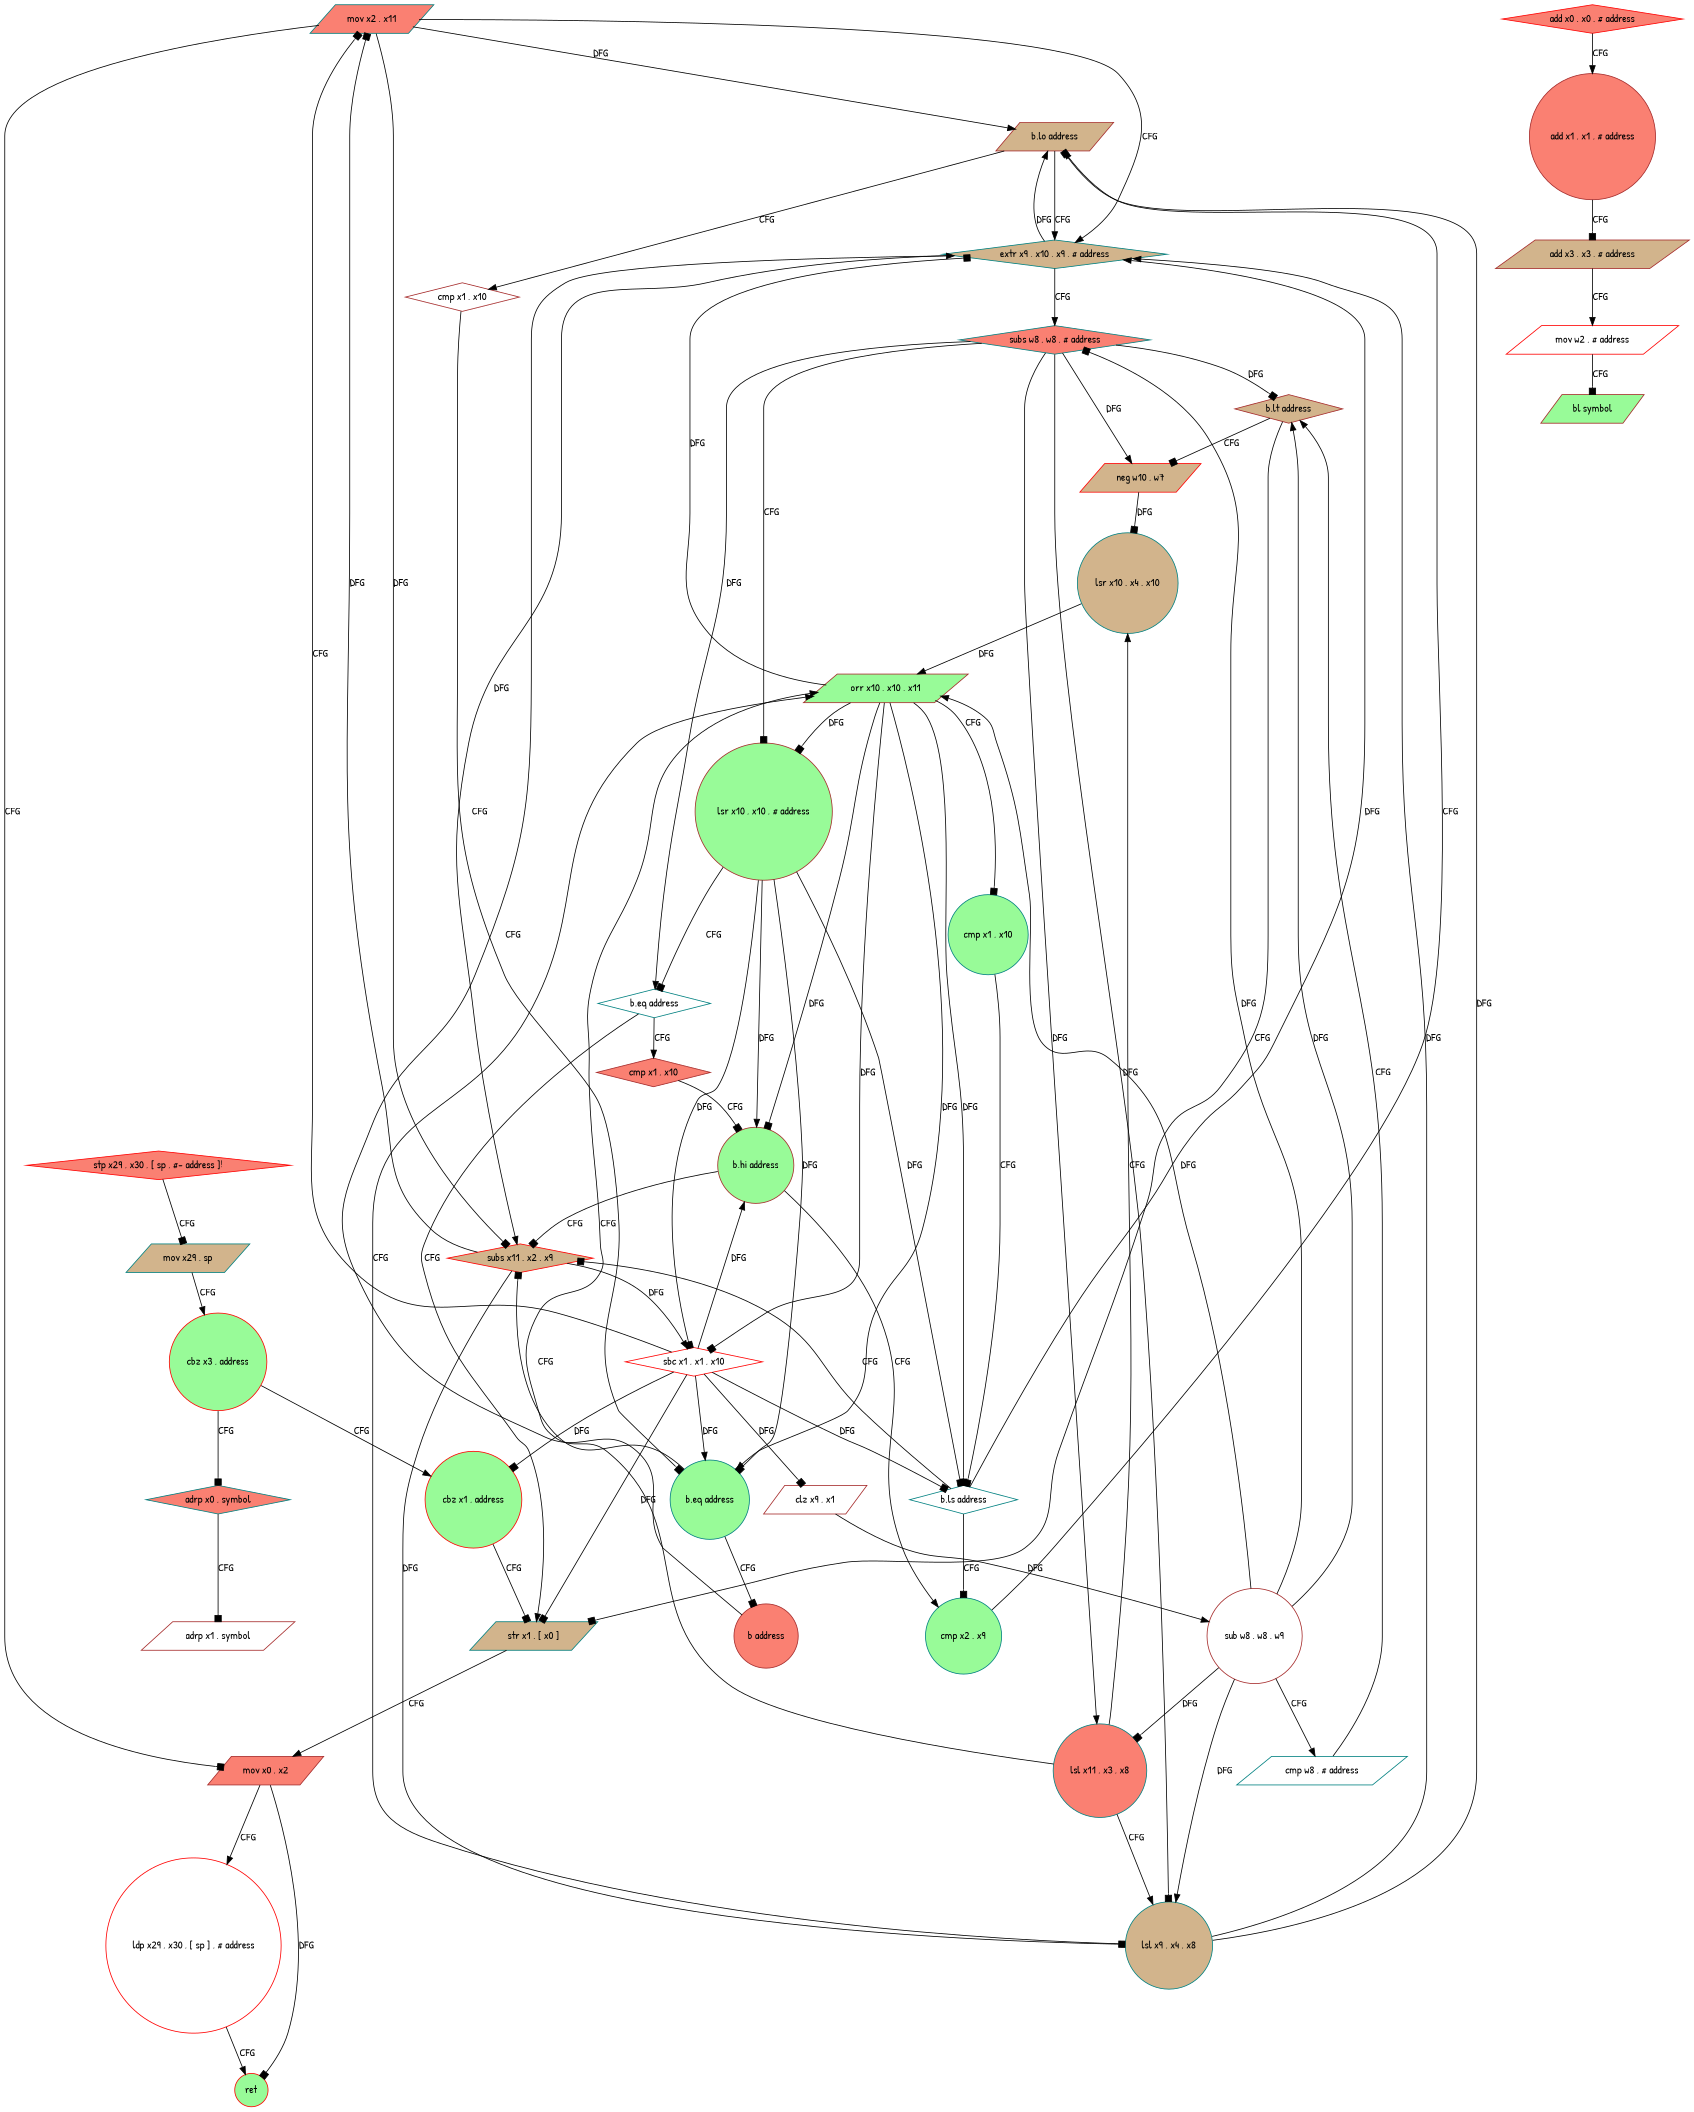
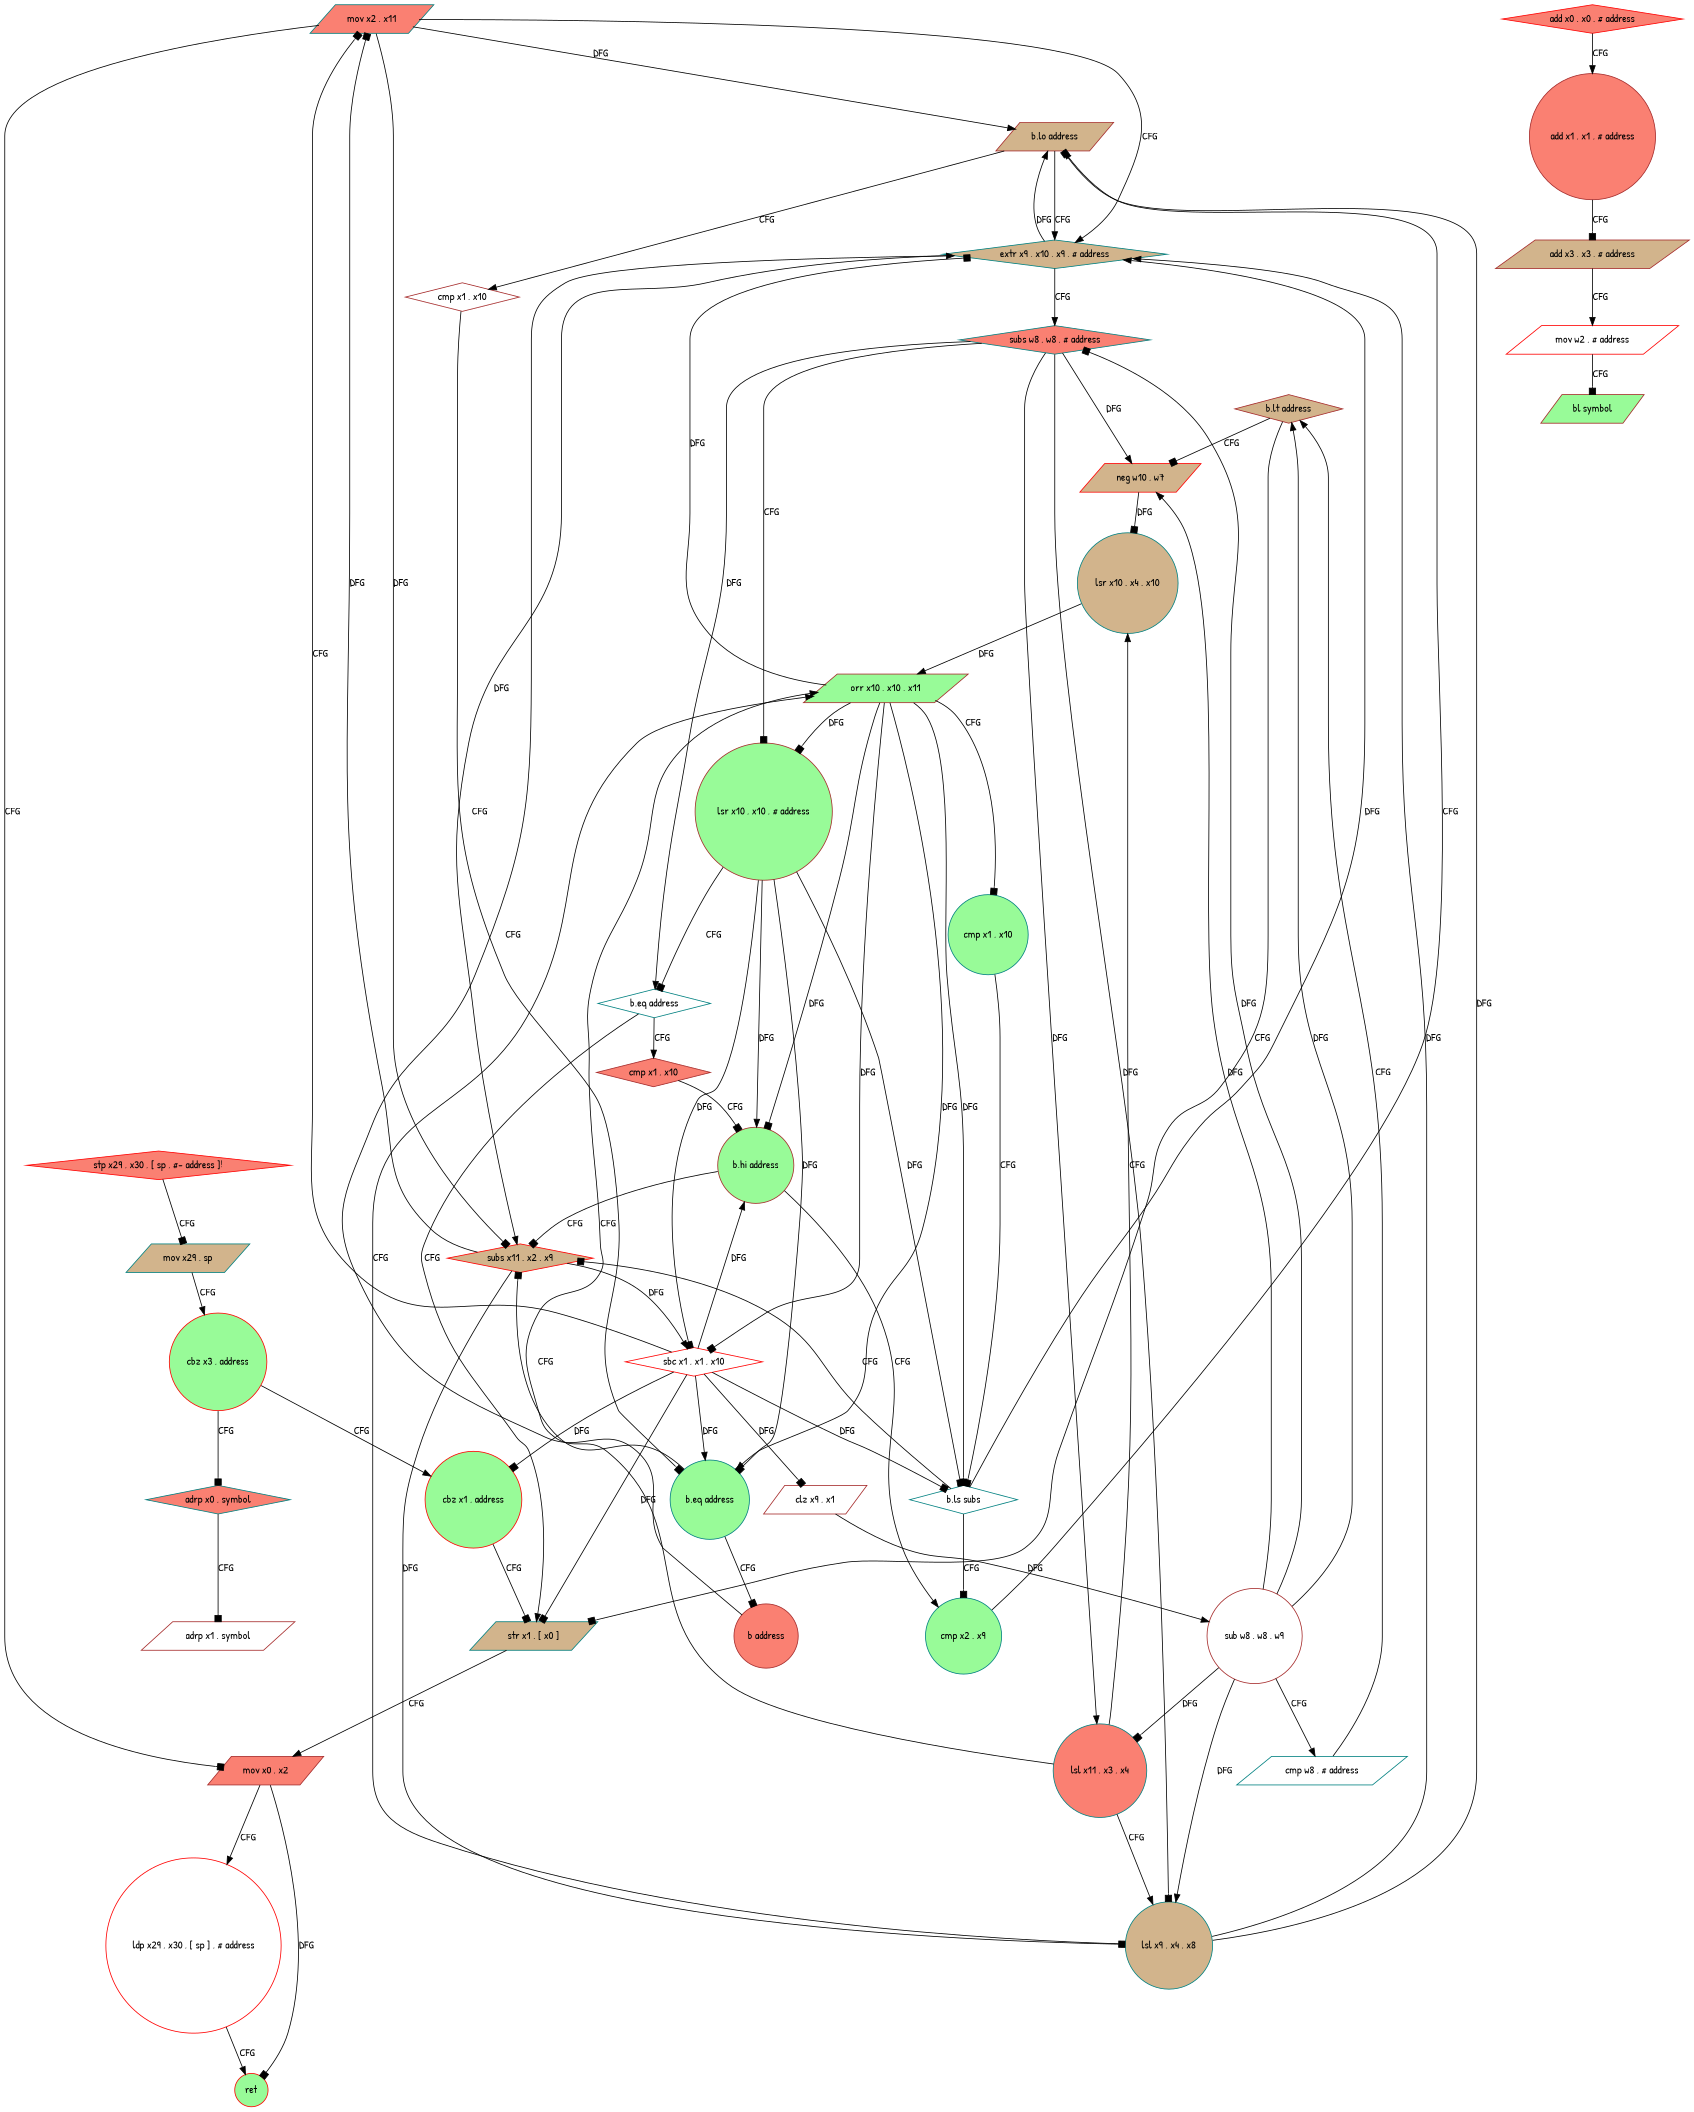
(1196, 360) -> none
(1147, 1098) -> (1218, 1042)
(964, 1500) -> (964, 1500)
(1100, 1771) -> (1100, 1771)
